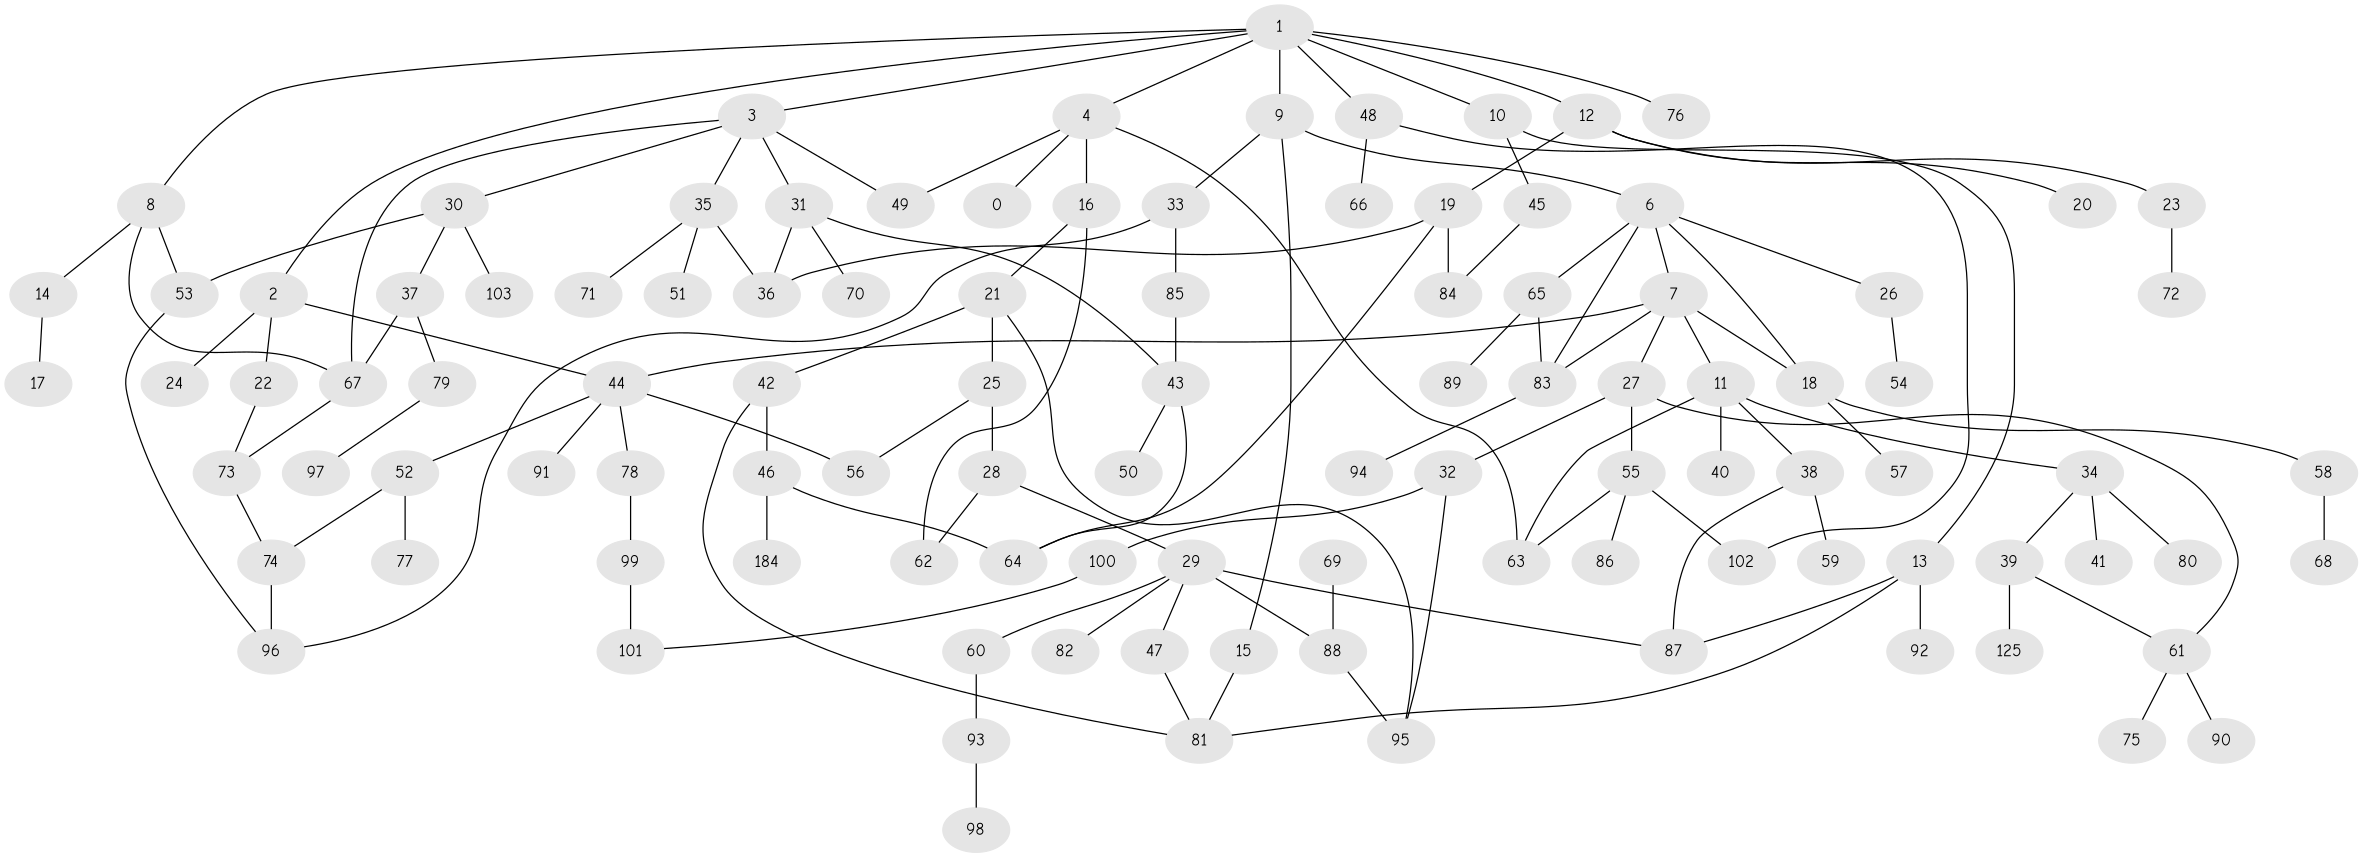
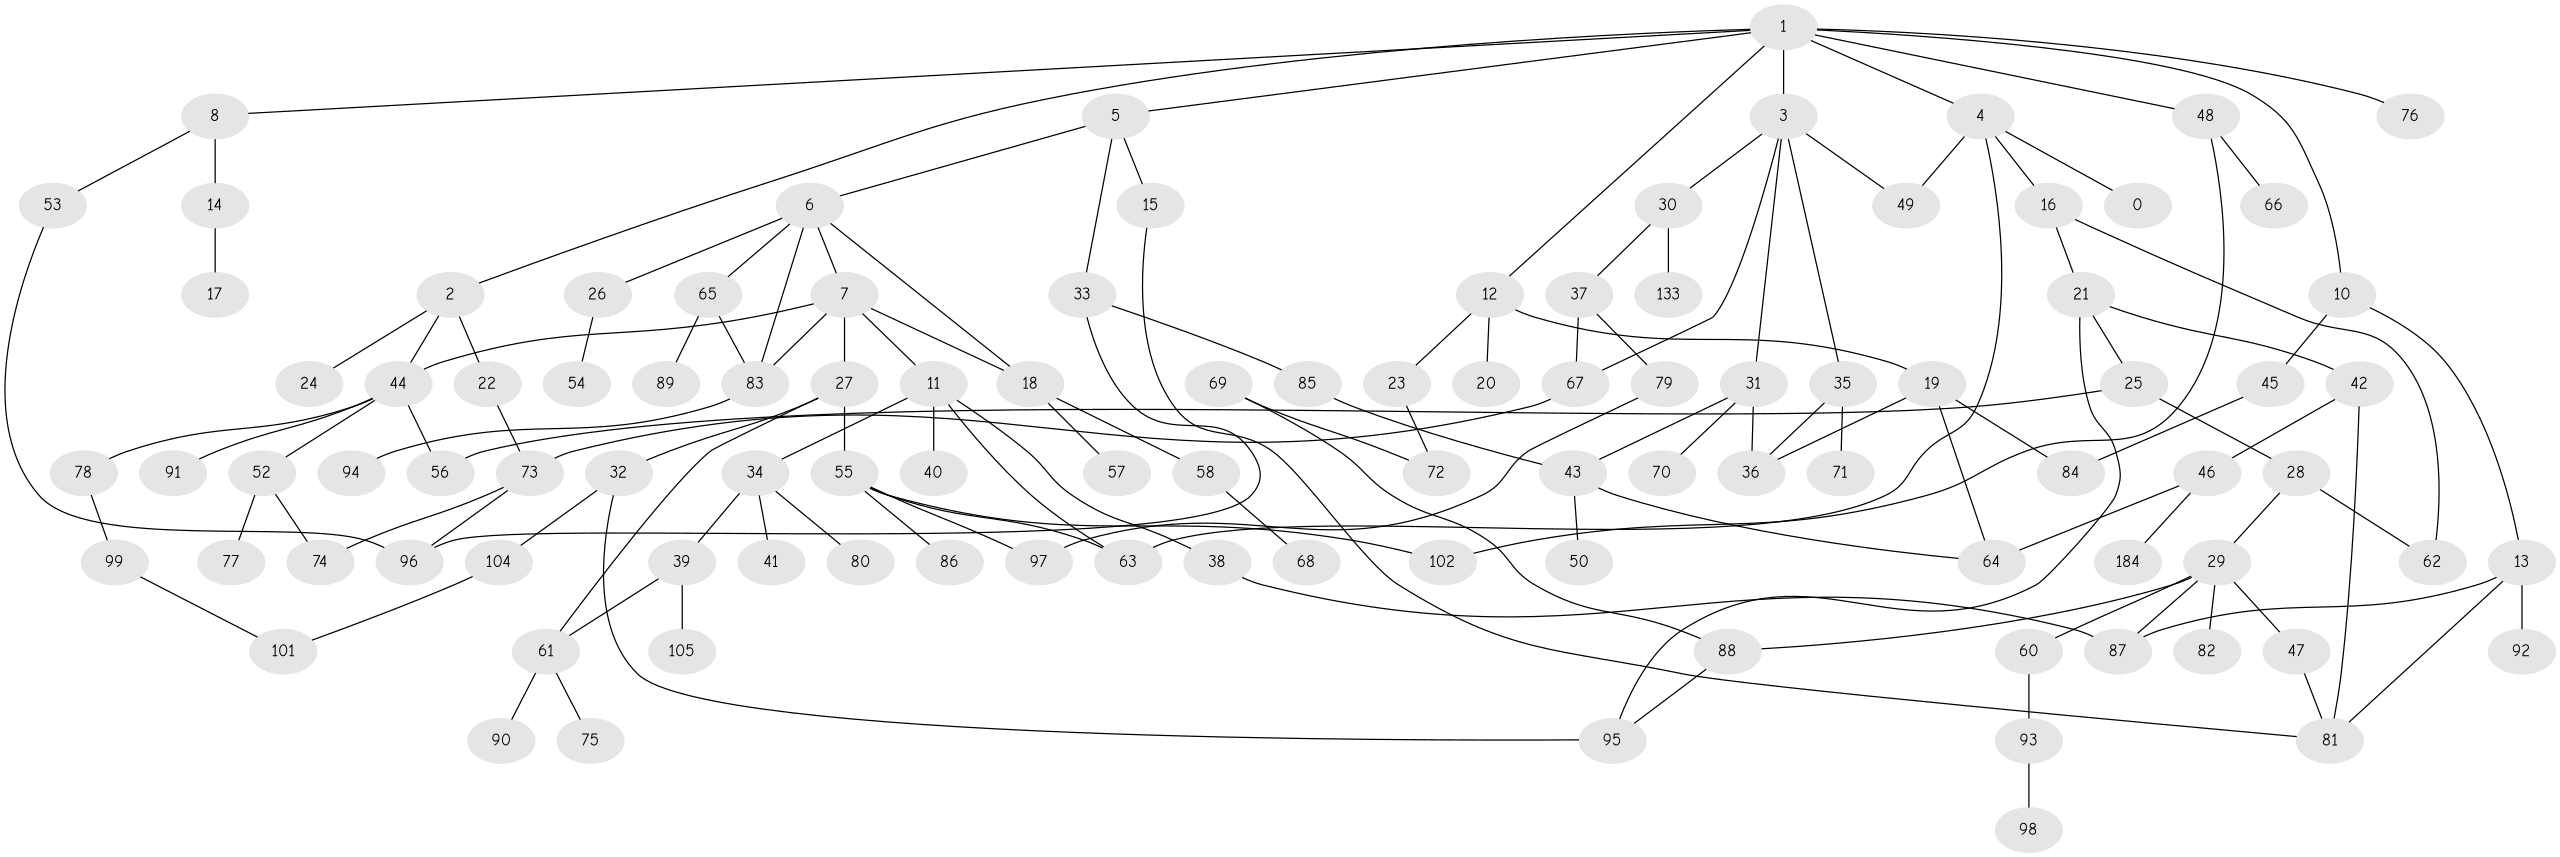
(1280, 116) -> (1116, 116)
(321, 242) -> none
(499, 295) -> (1668, 295)
(678, 295) -> none
(183, 348) -> none
none -> (1327, 430)
none -> (945, 519)
(1103, 562) -> (499, 562)
(1831, 562) -> none
(271, 607) -> (470, 518)
(2009, 652) -> (682, 652)
